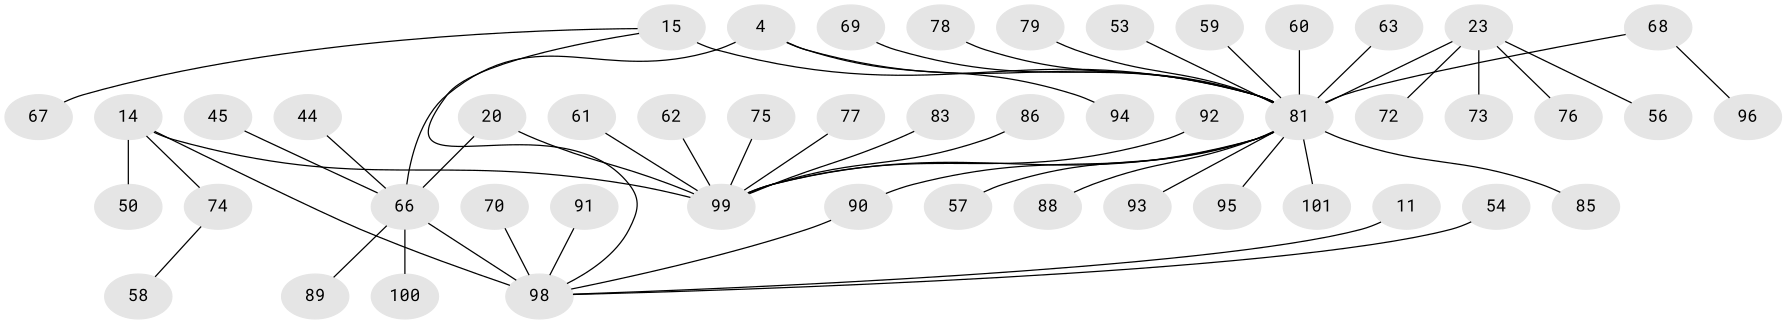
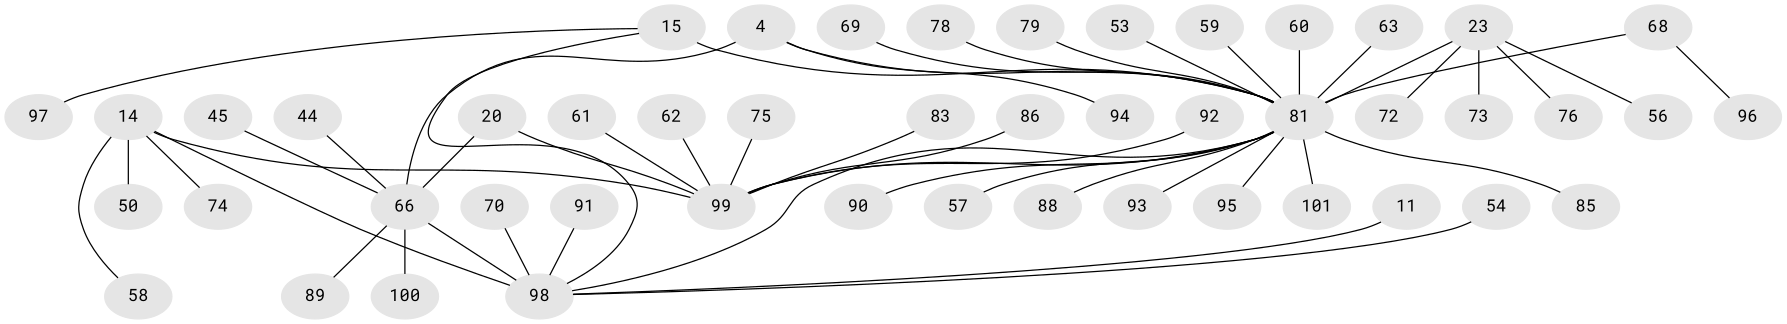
(39, 117) -> (39, 117)
(851, 117) -> none
(178, 252) -> (79, 209)
(702, 259) -> (1000, 149)
